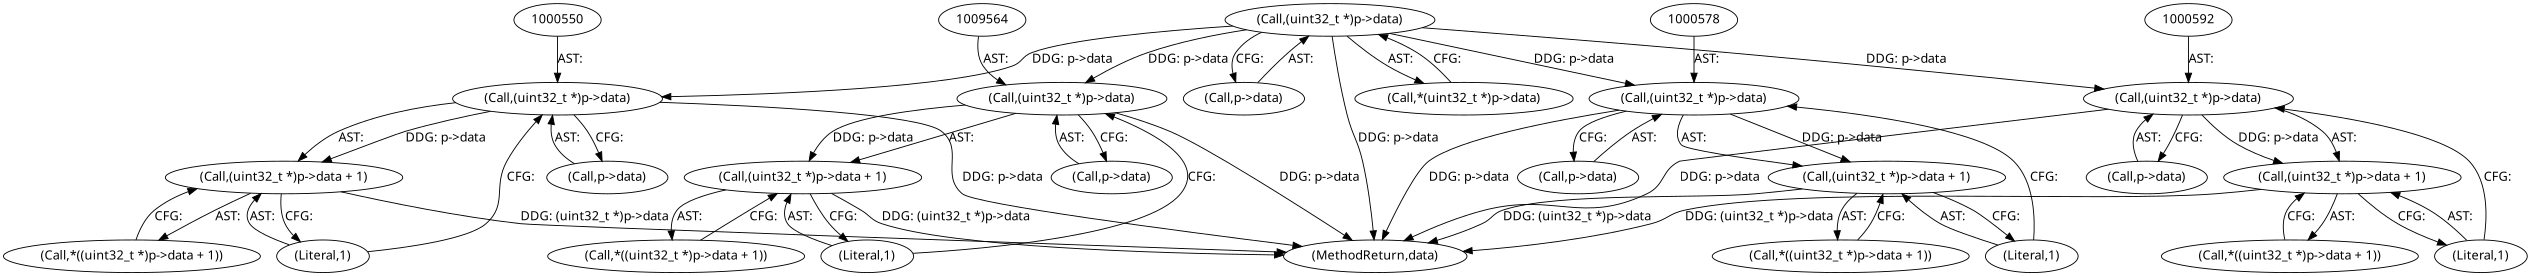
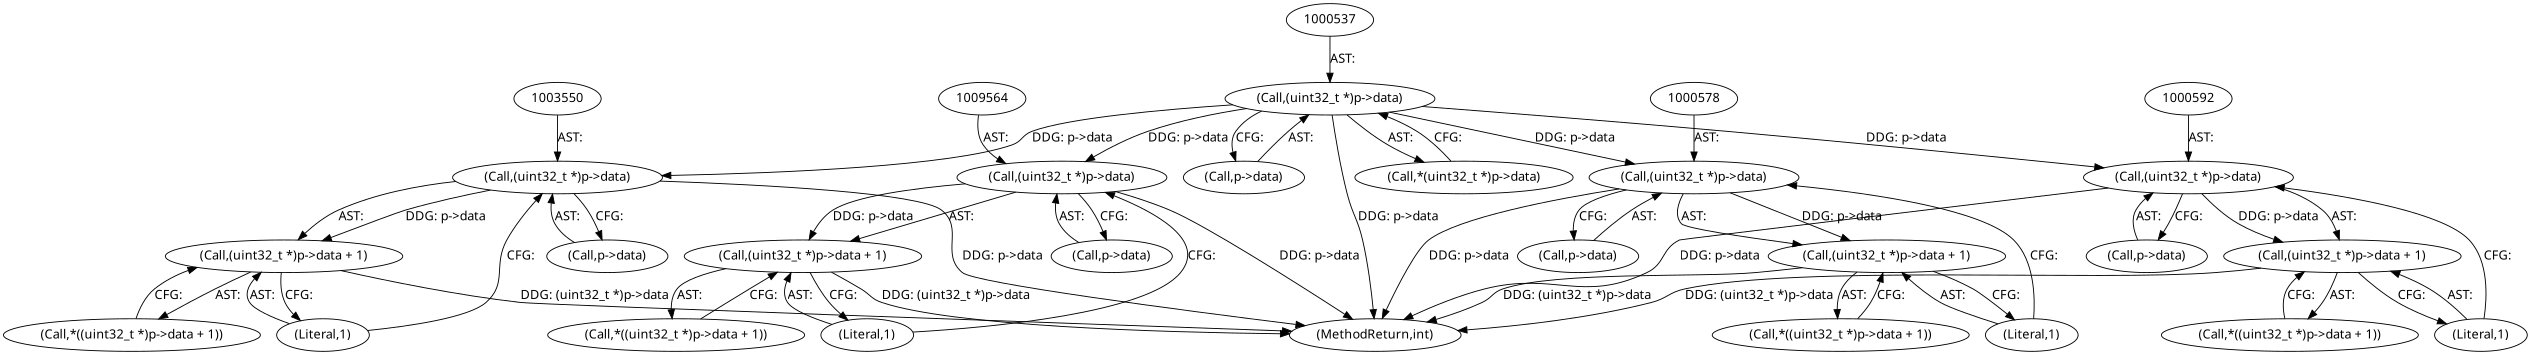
(558, 20) -> (558, 99)
none -> (1330, 20)
(1375, 256) -> (1375, 335)
